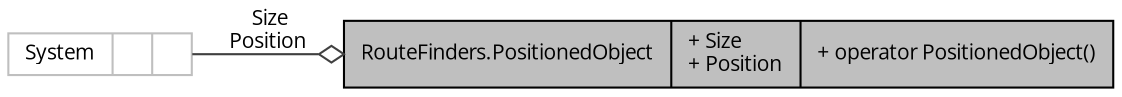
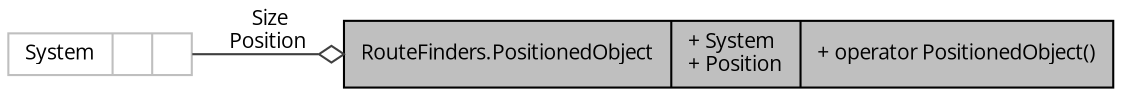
(715, 42) -> (732, 42)
